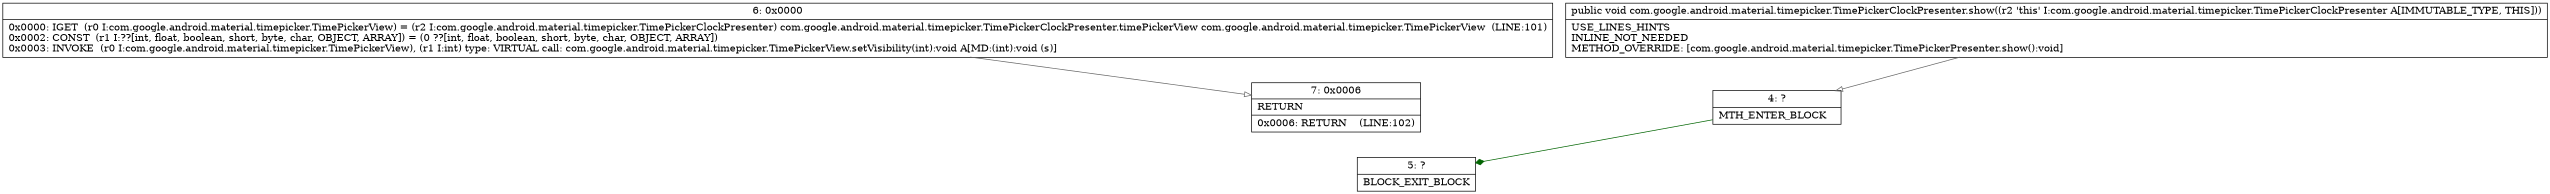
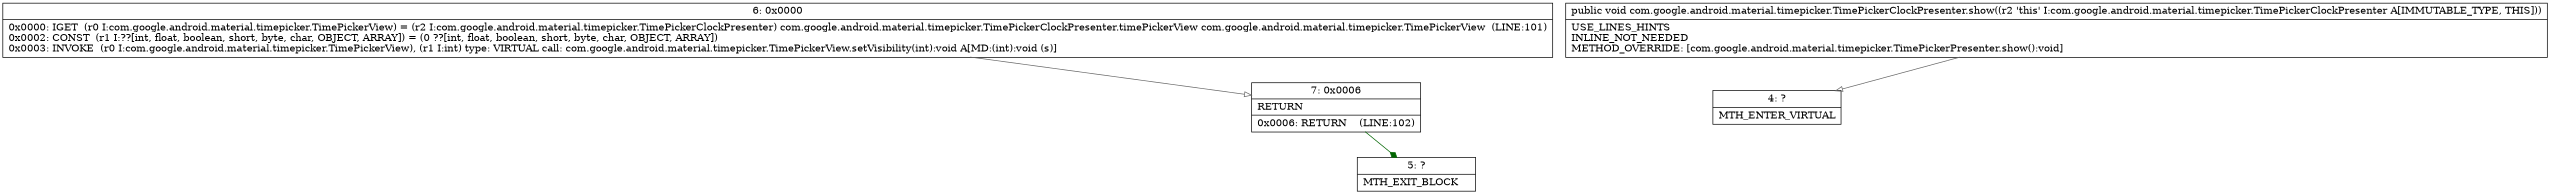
(1773, 115) -> (1777, 115)
(1598, 141) -> (1378, 142)
(1416, 182) -> (1411, 182)
